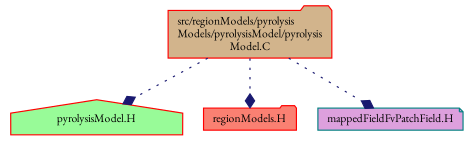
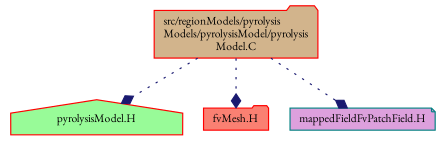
(250, 119) -> (236, 119)
